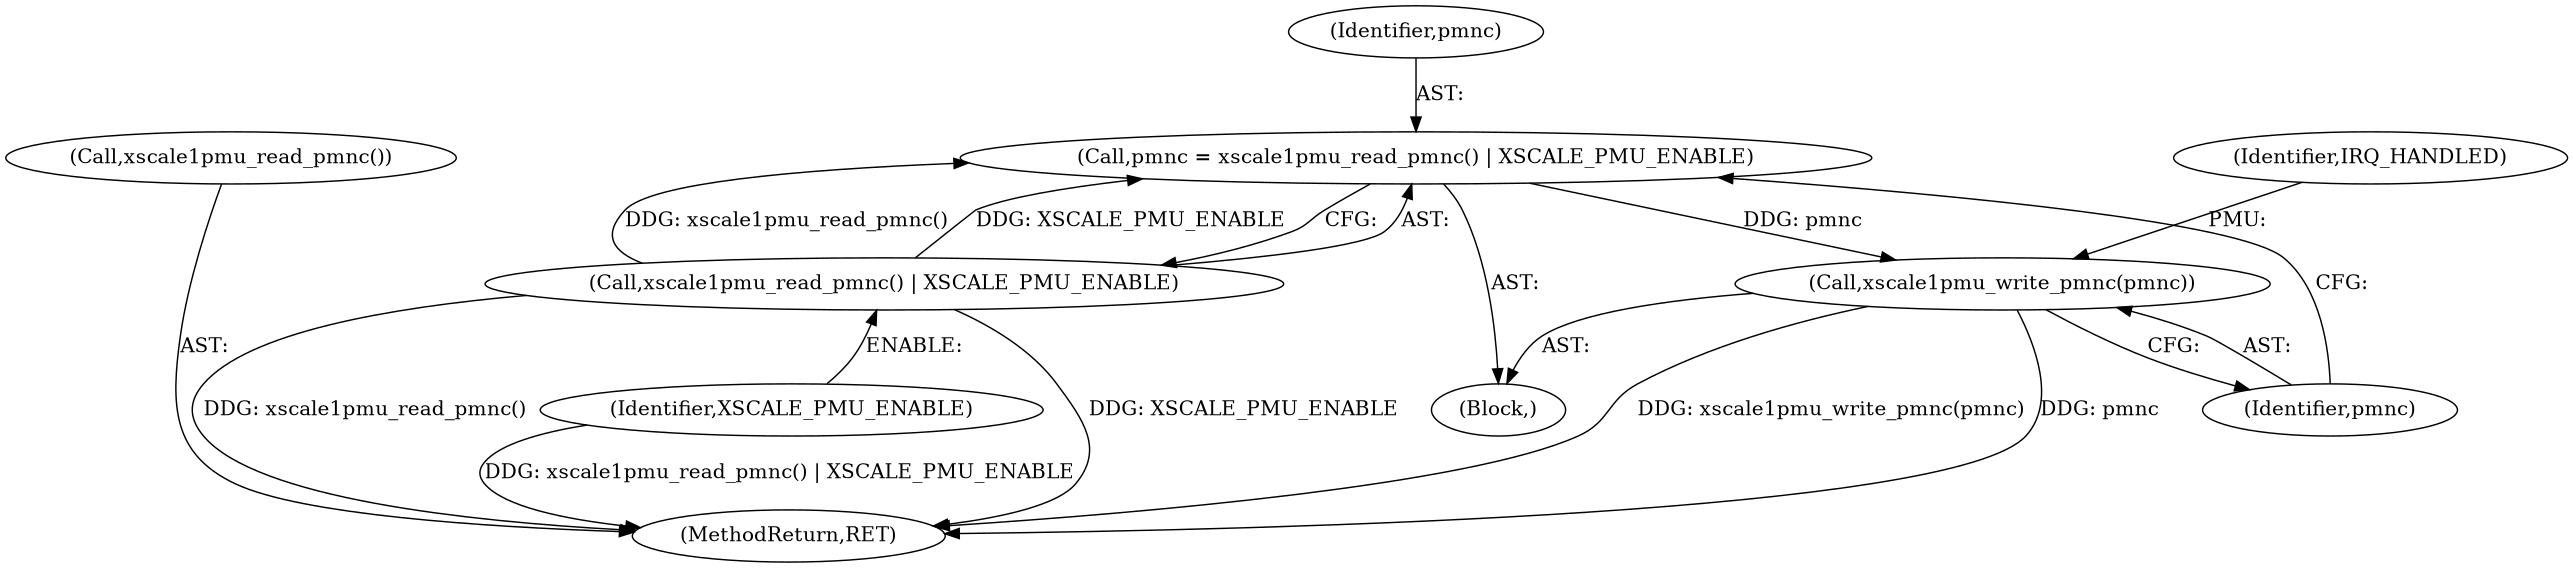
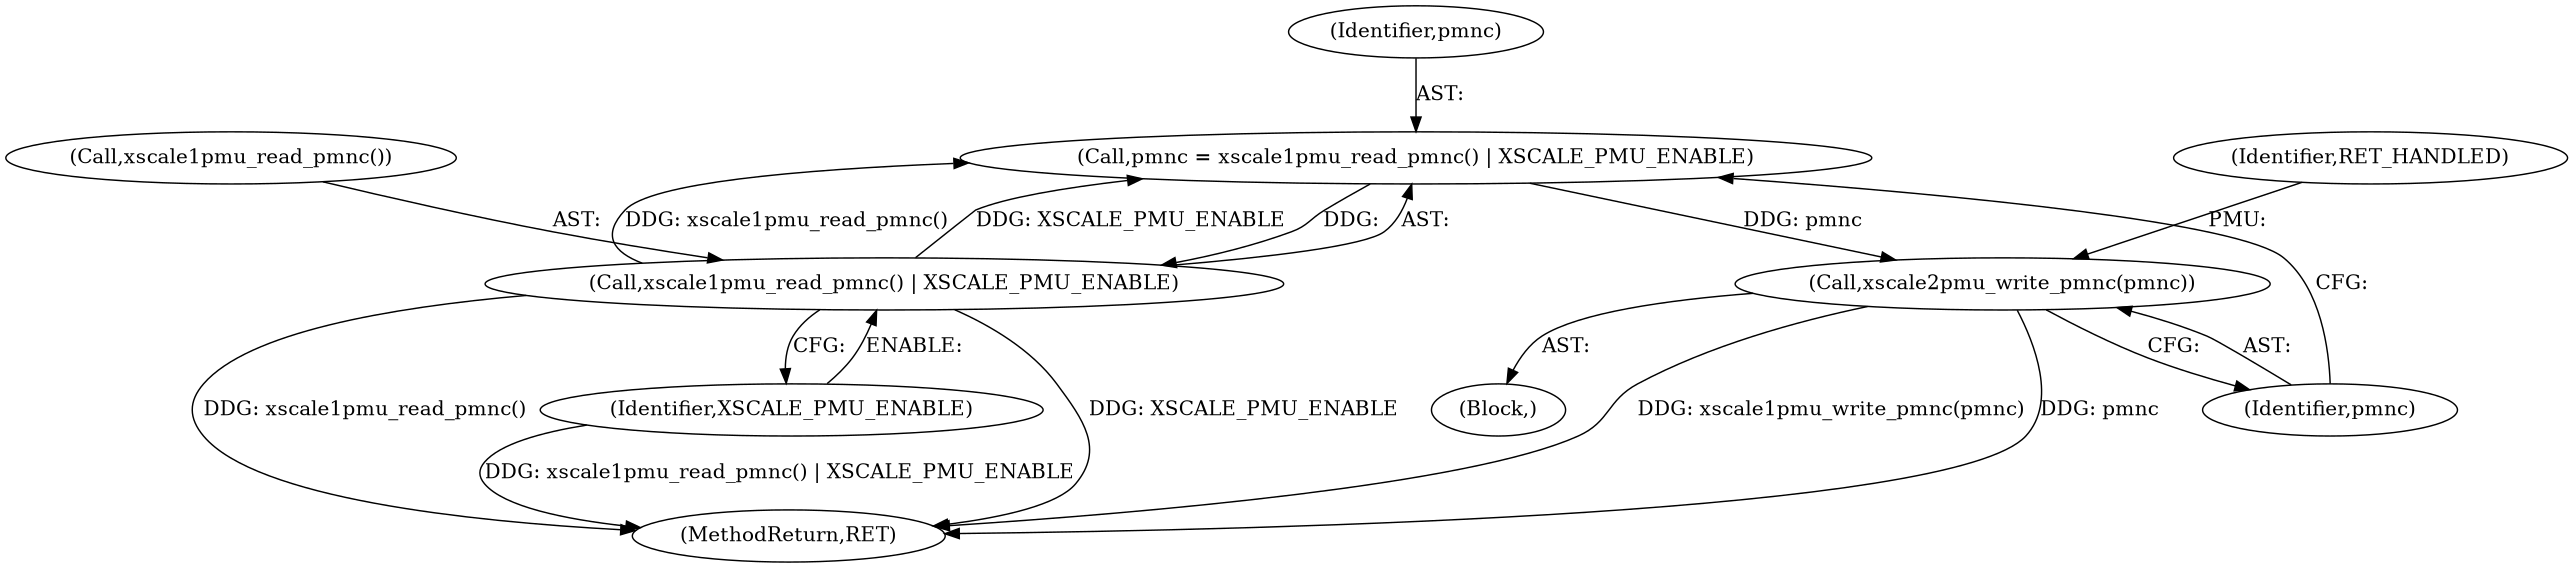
(2371, 158) -> (2371, 158)
(1354, 221) -> (1354, 221)
(1484, 272) -> none
(2003, 284) -> (2003, 284)
none -> (794, 334)
(263, 494) -> (514, 224)
